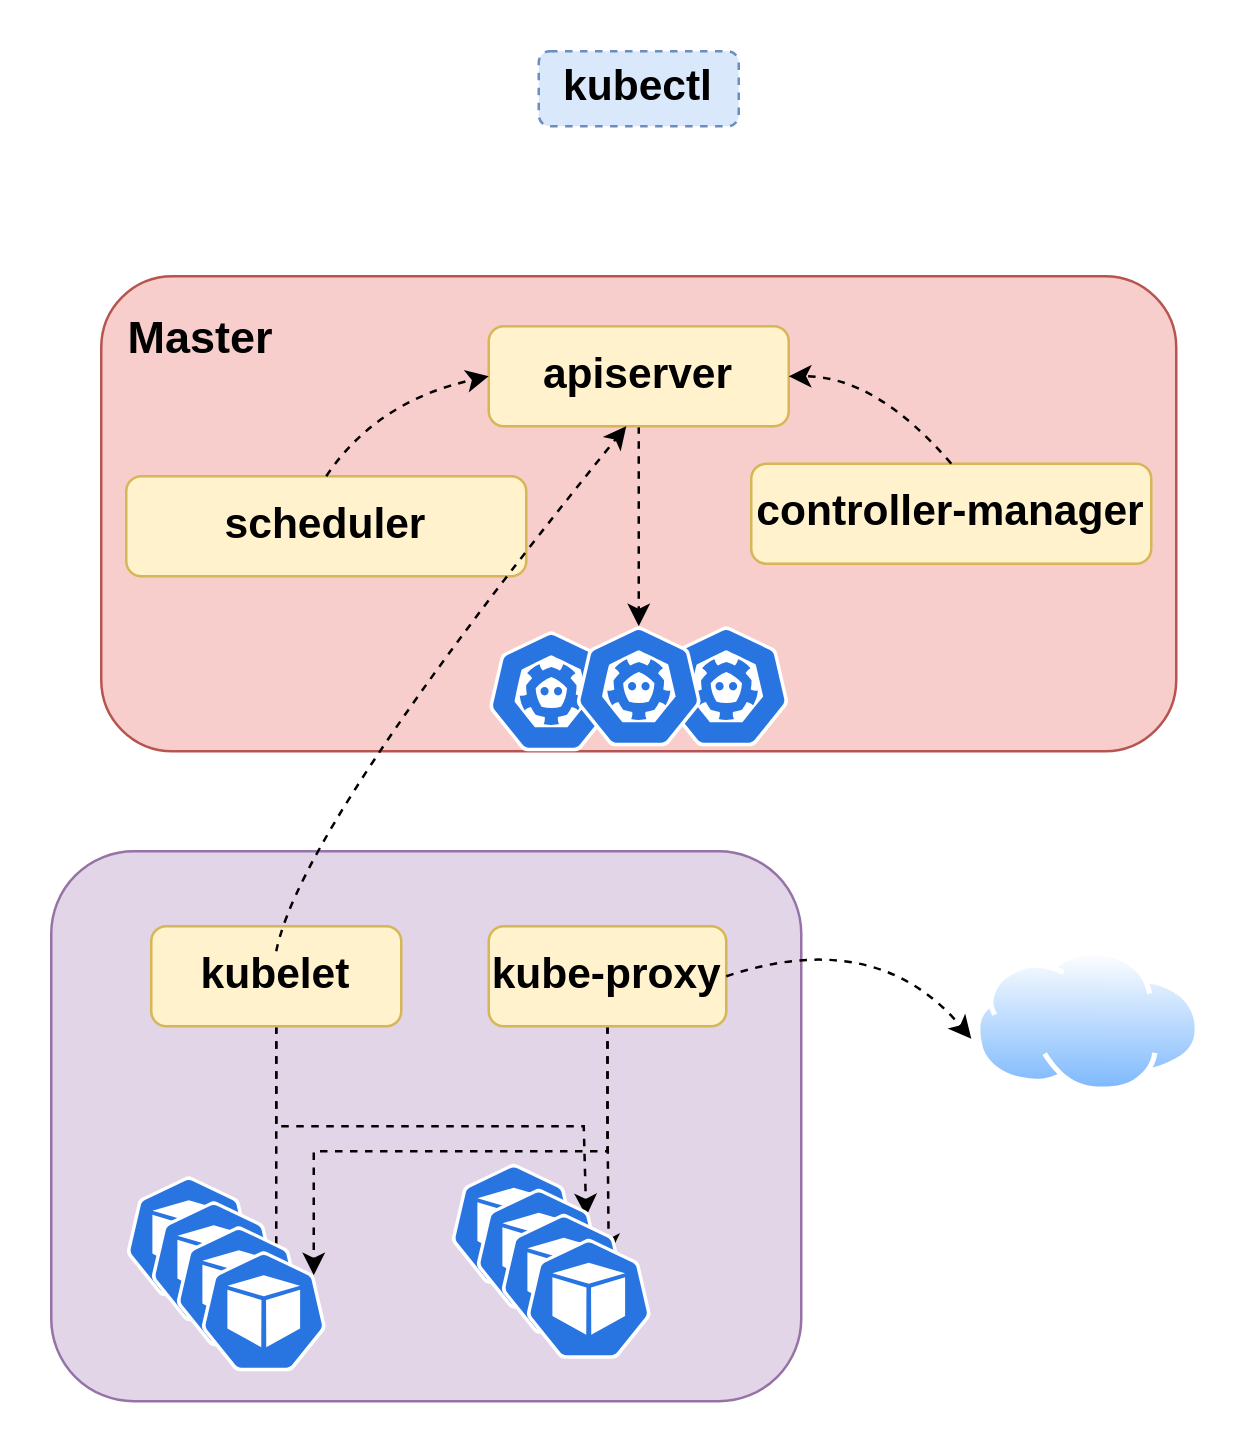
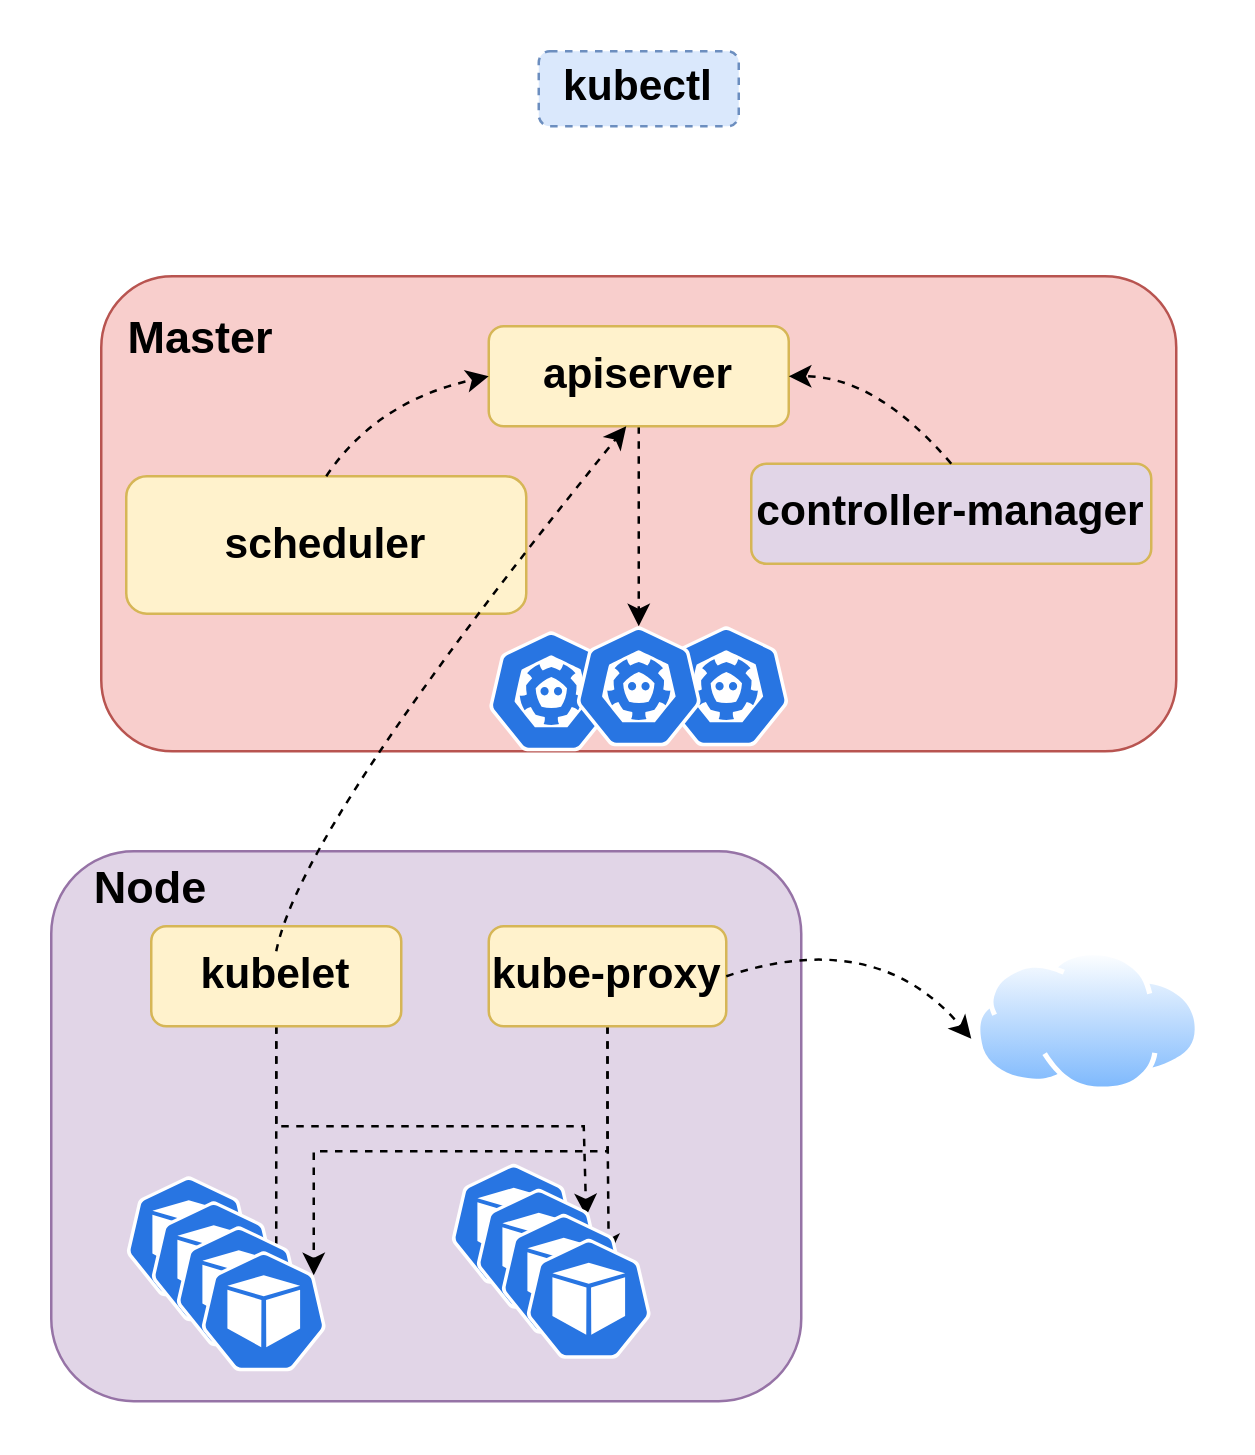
(951, 514) -> (951, 514)
(326, 526) -> (326, 545)
none -> (151, 889)
